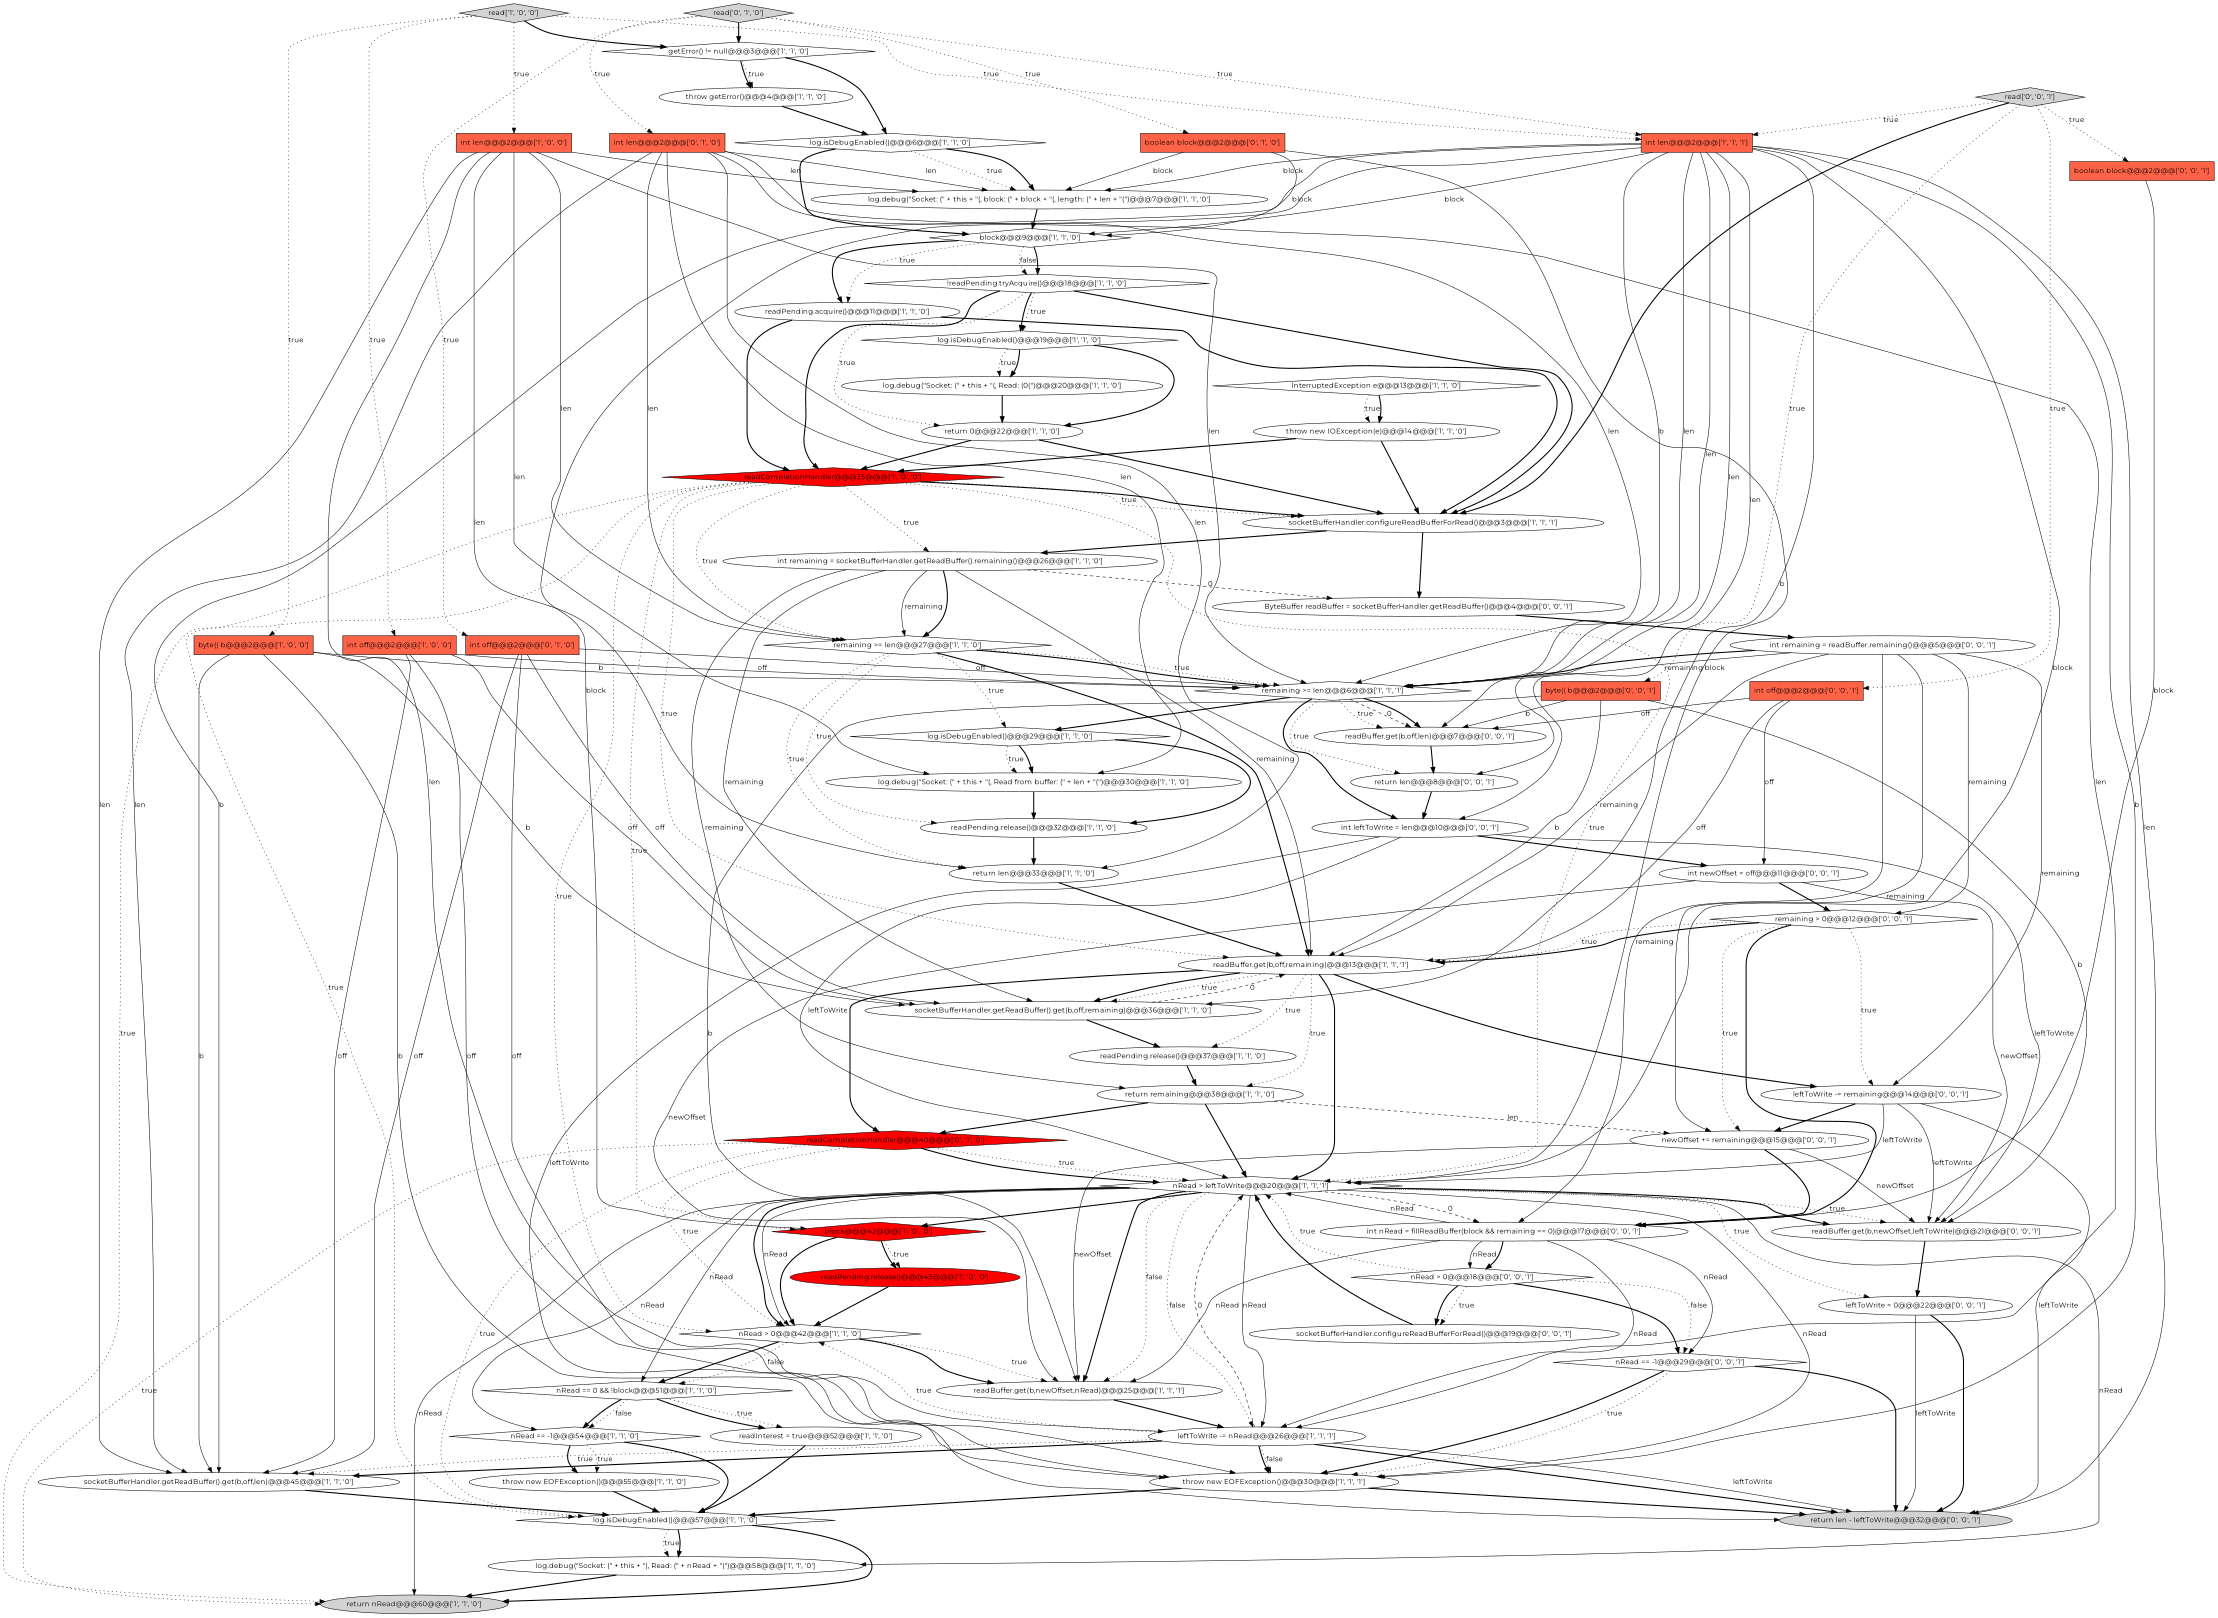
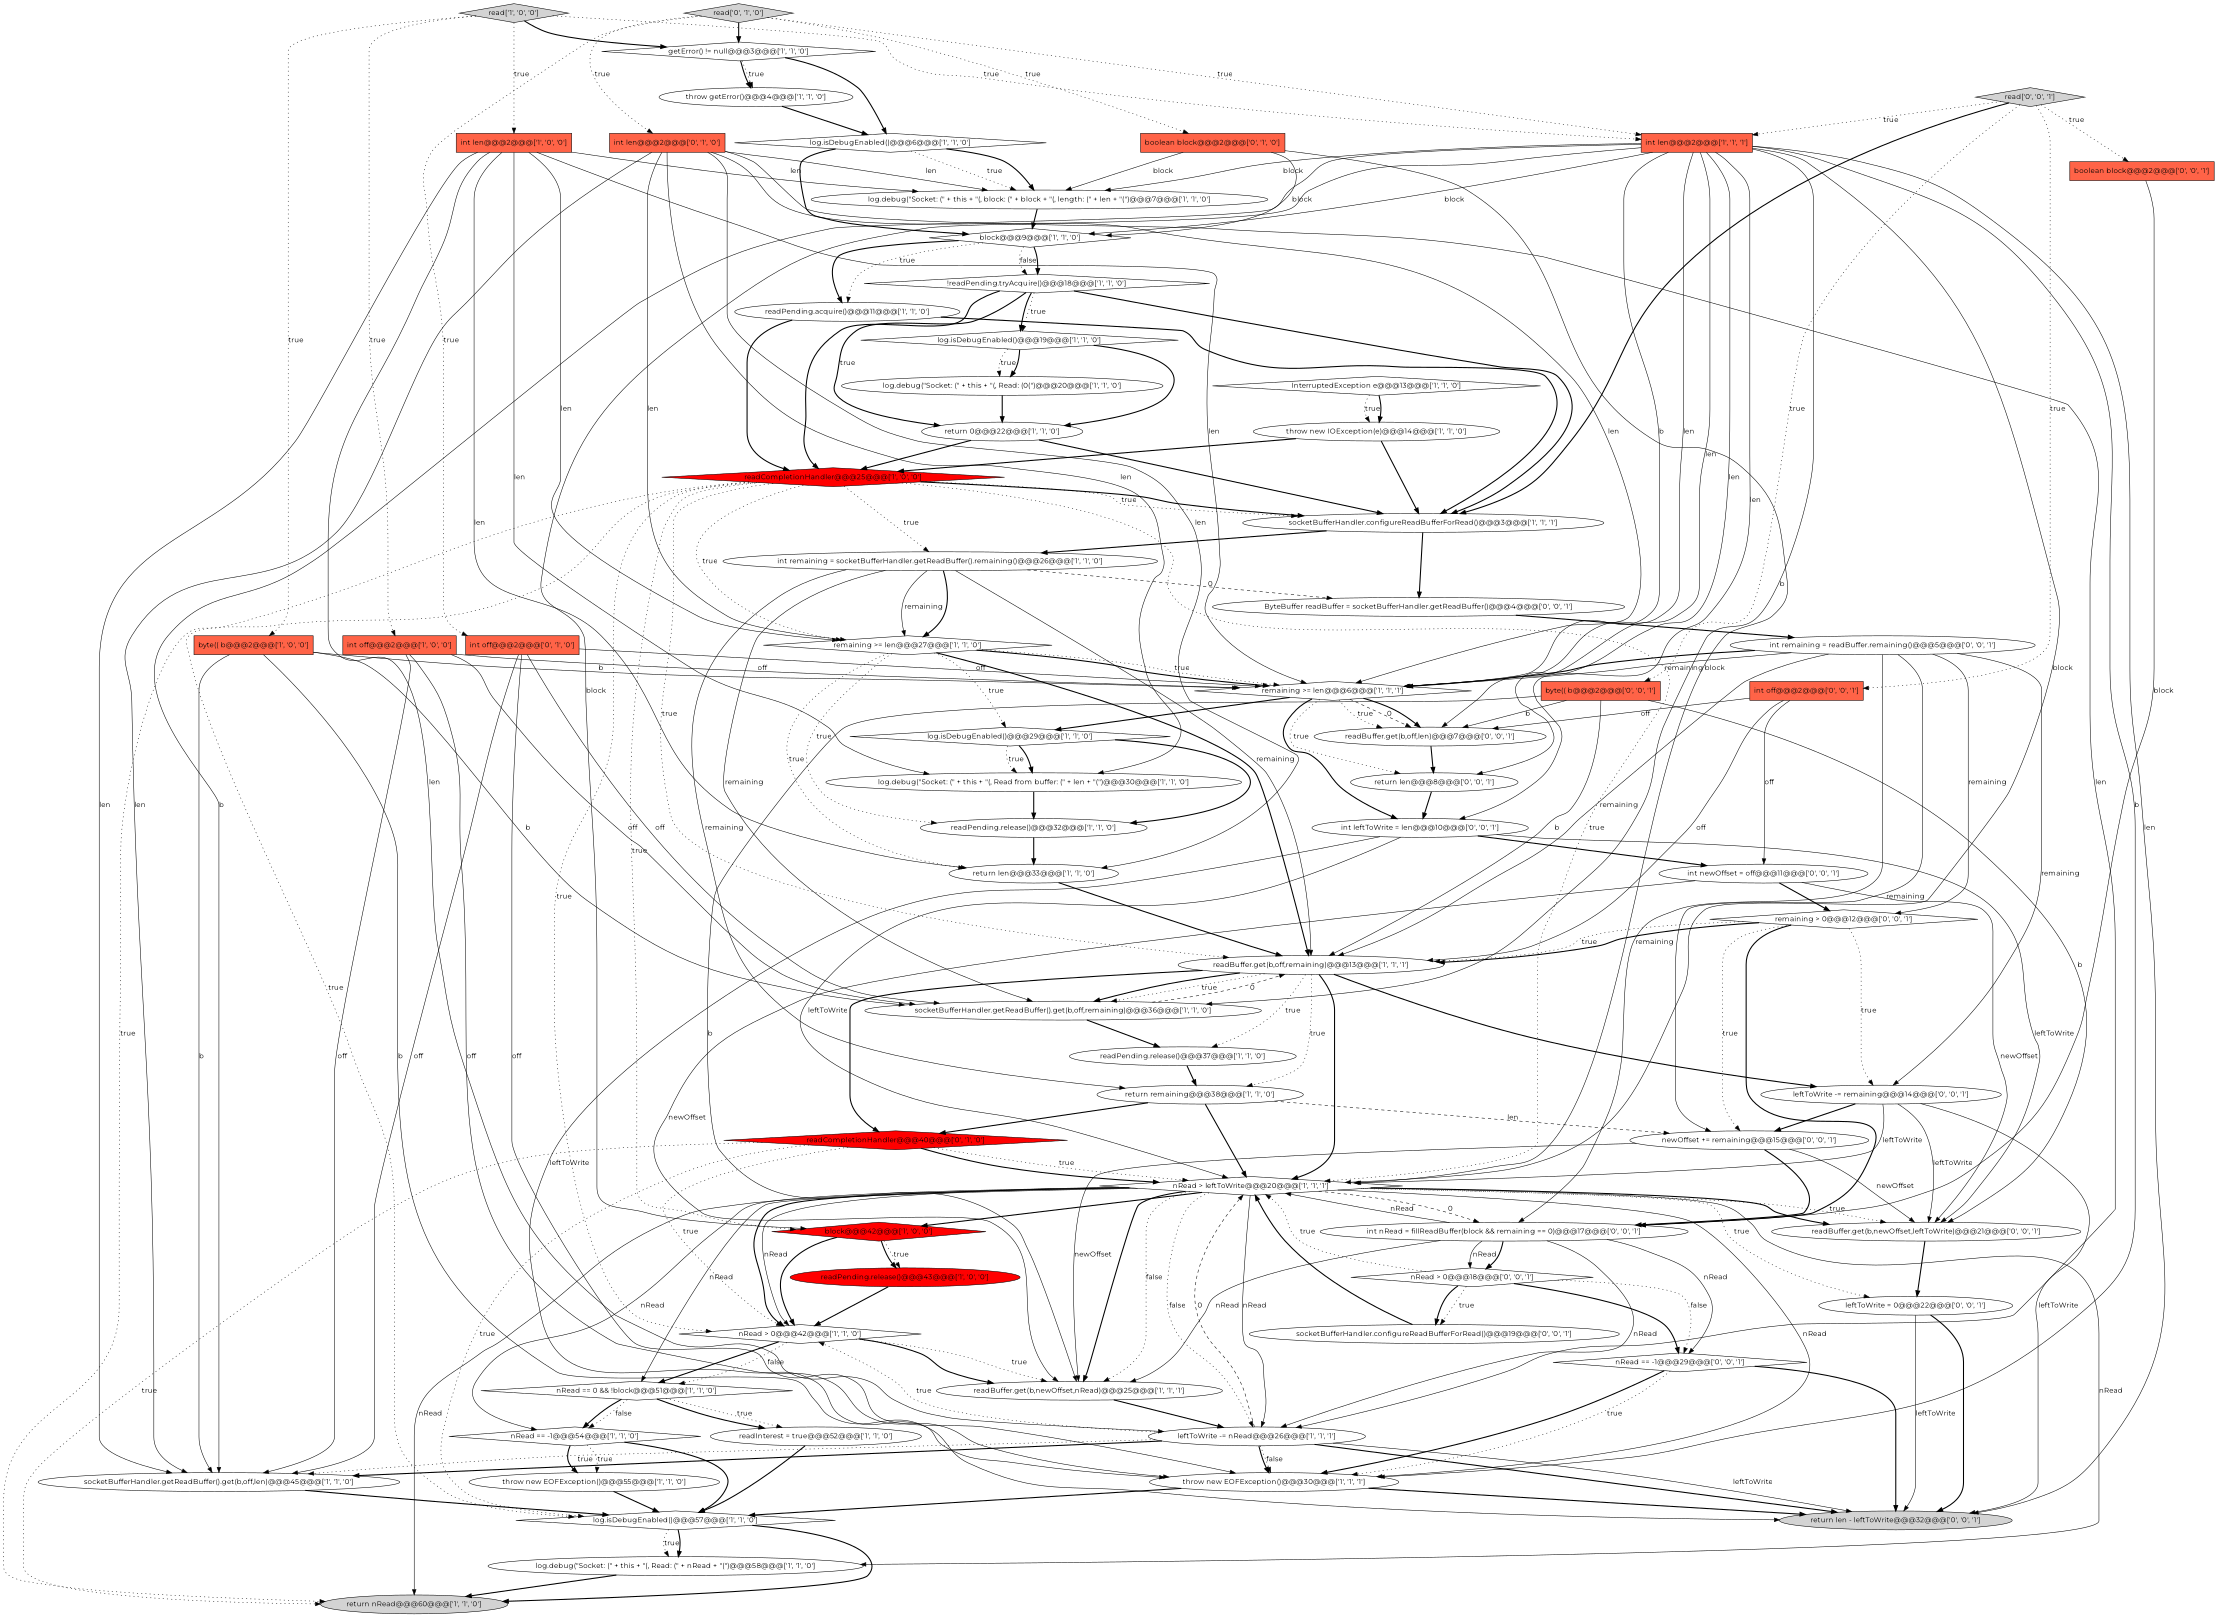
(858, 330) -> (858, 330)
